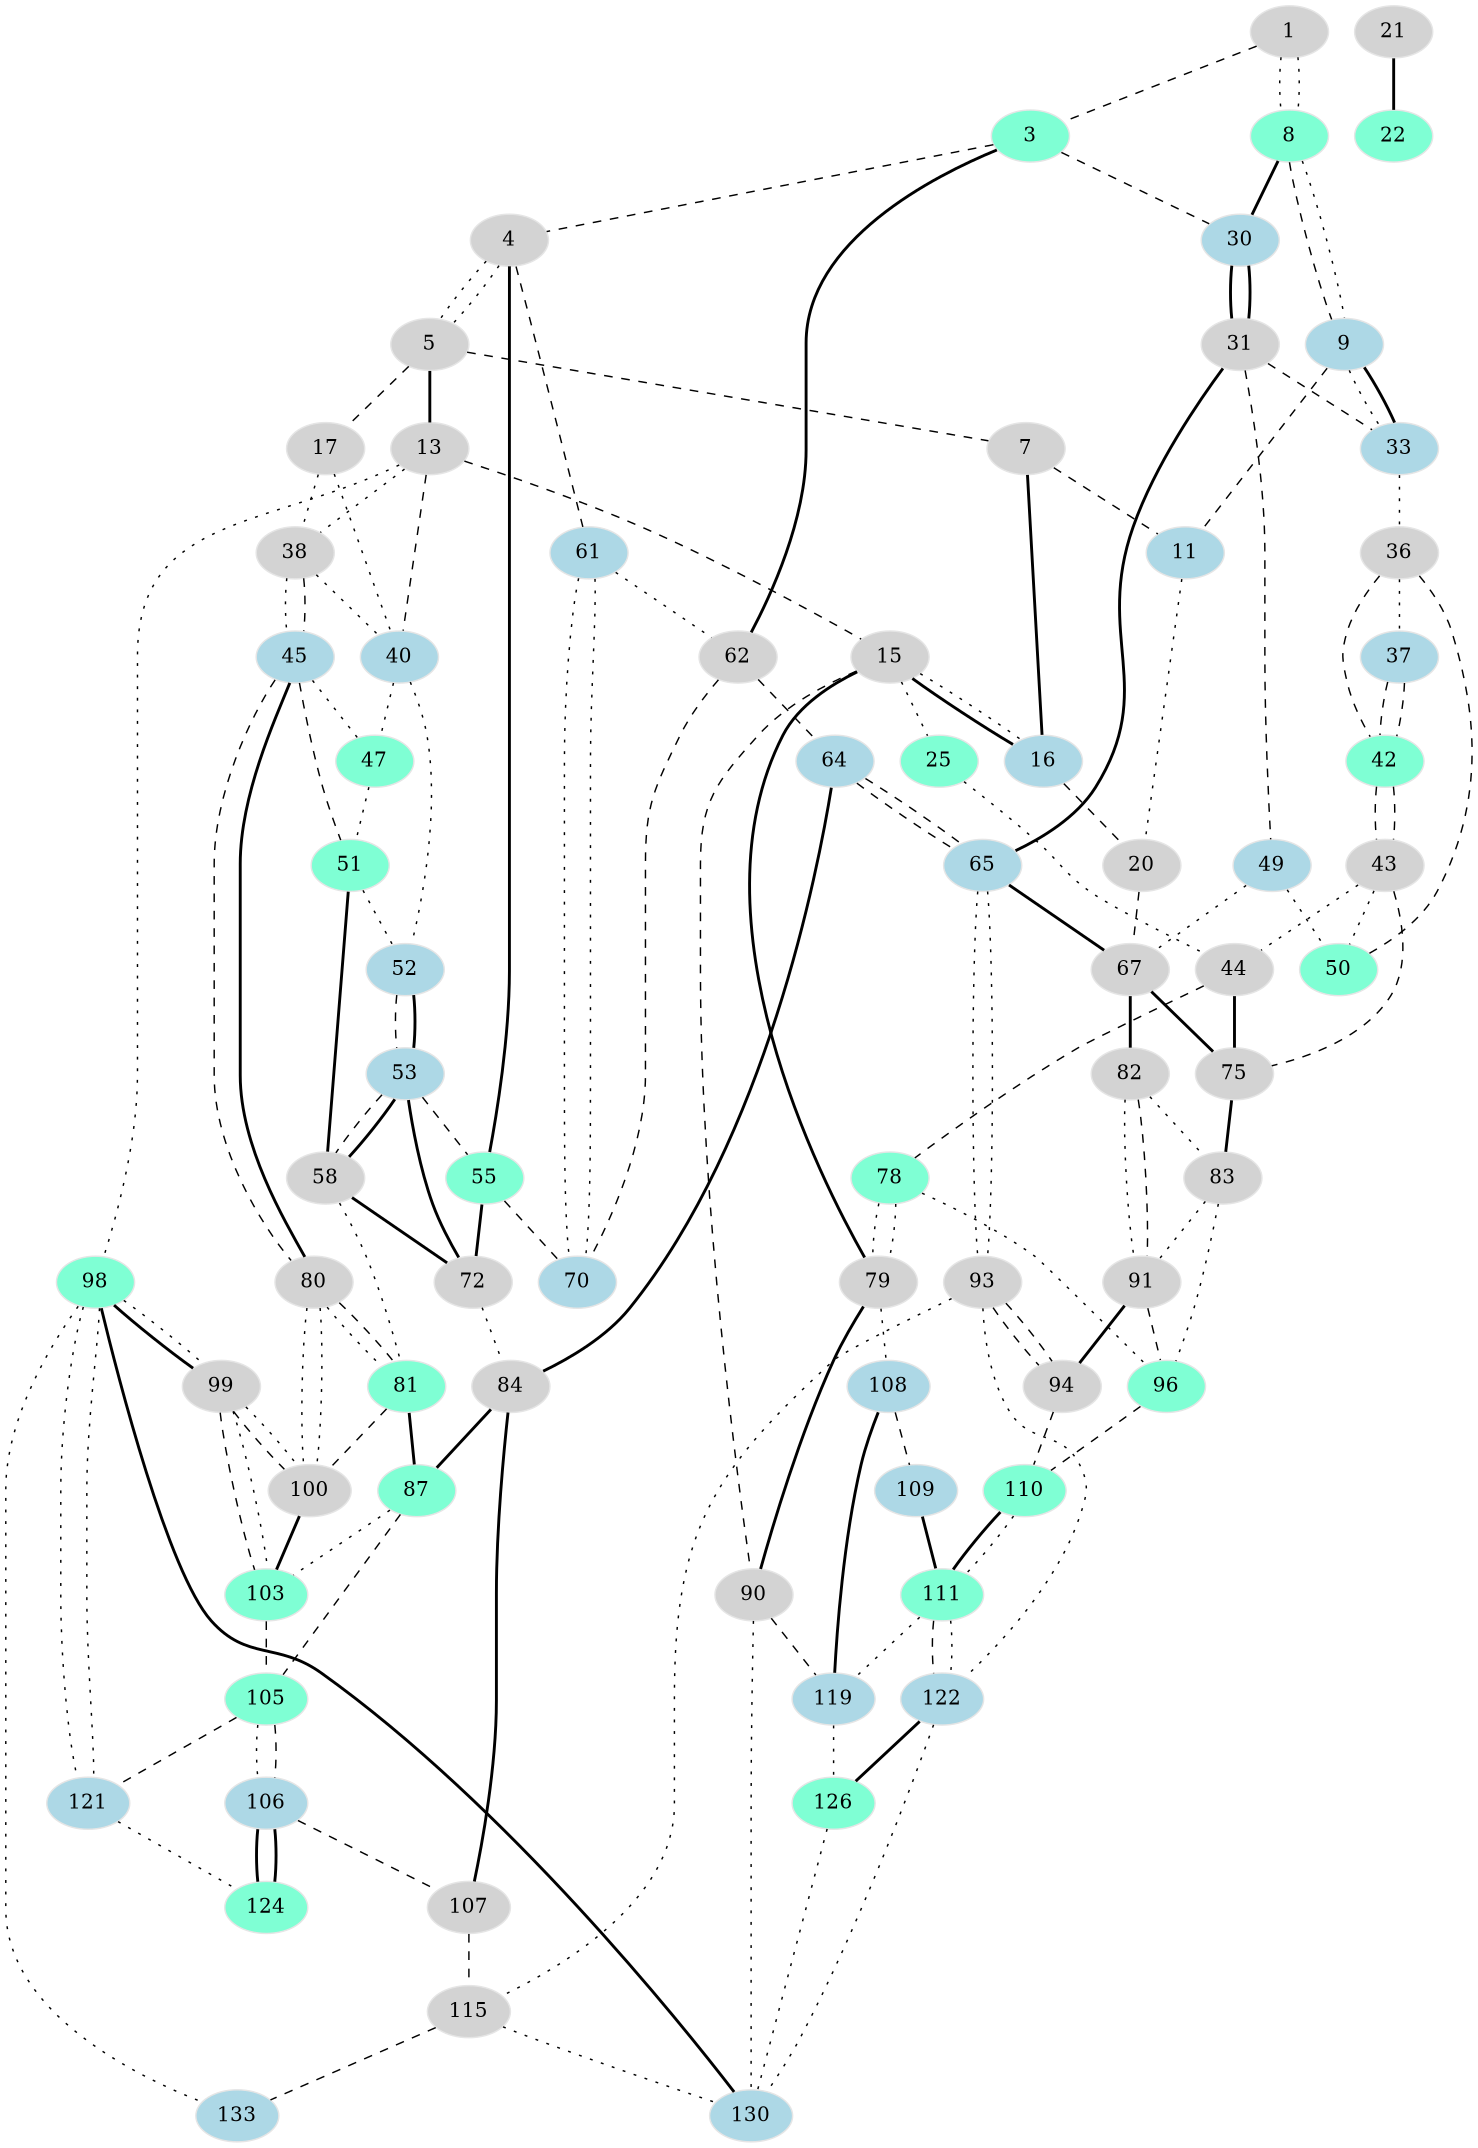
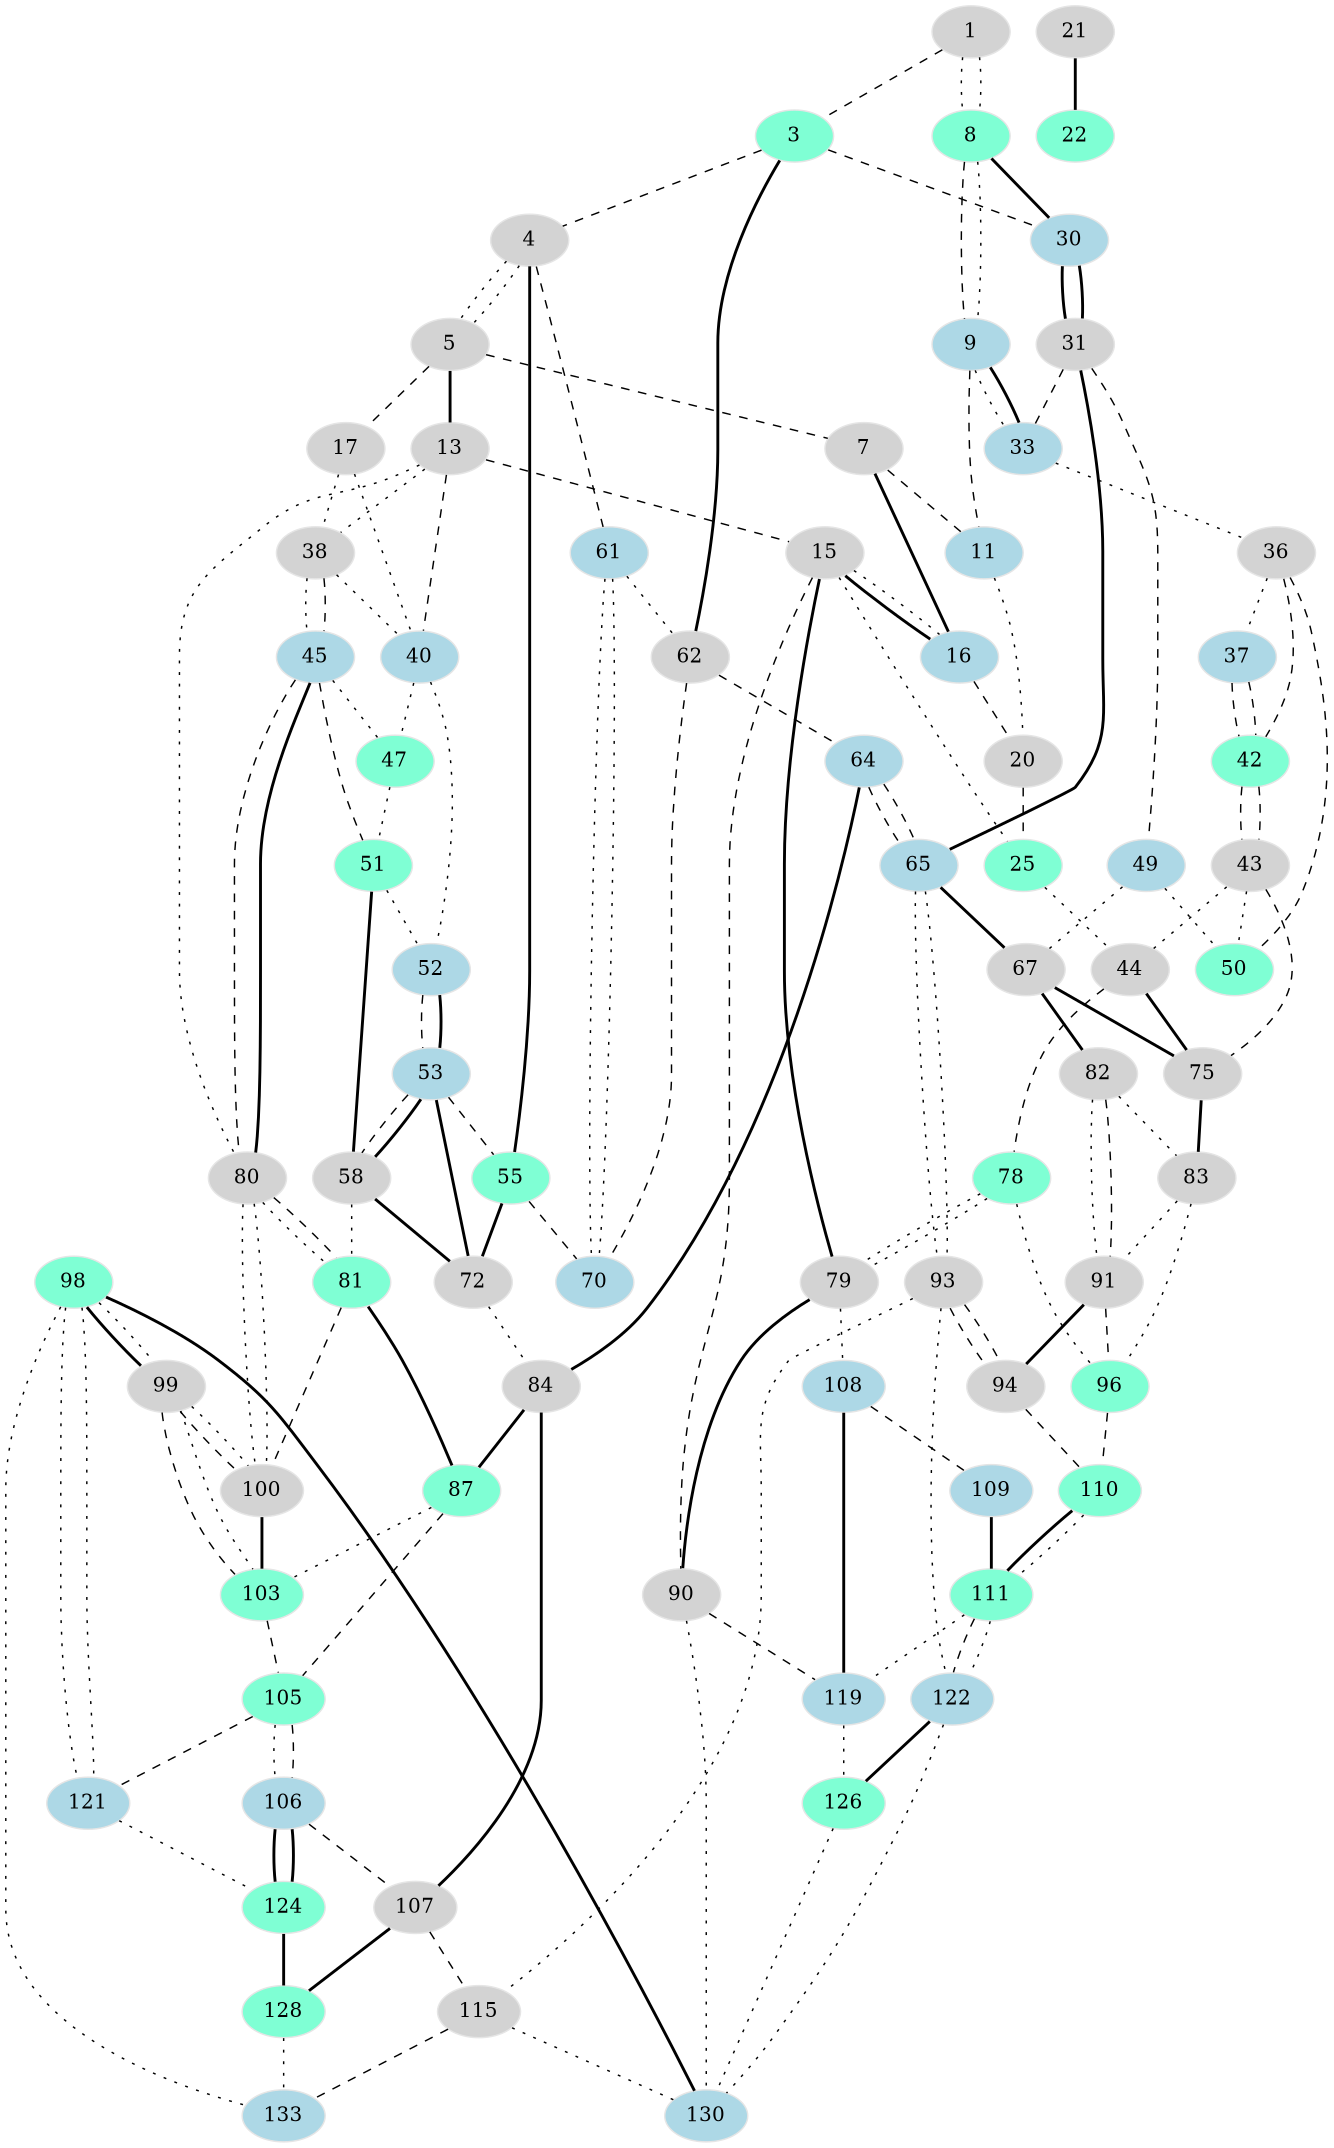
(137, 782) -> (179, 744)
(1137, 909) -> (1023, 803)
none -> (284, 2012)
